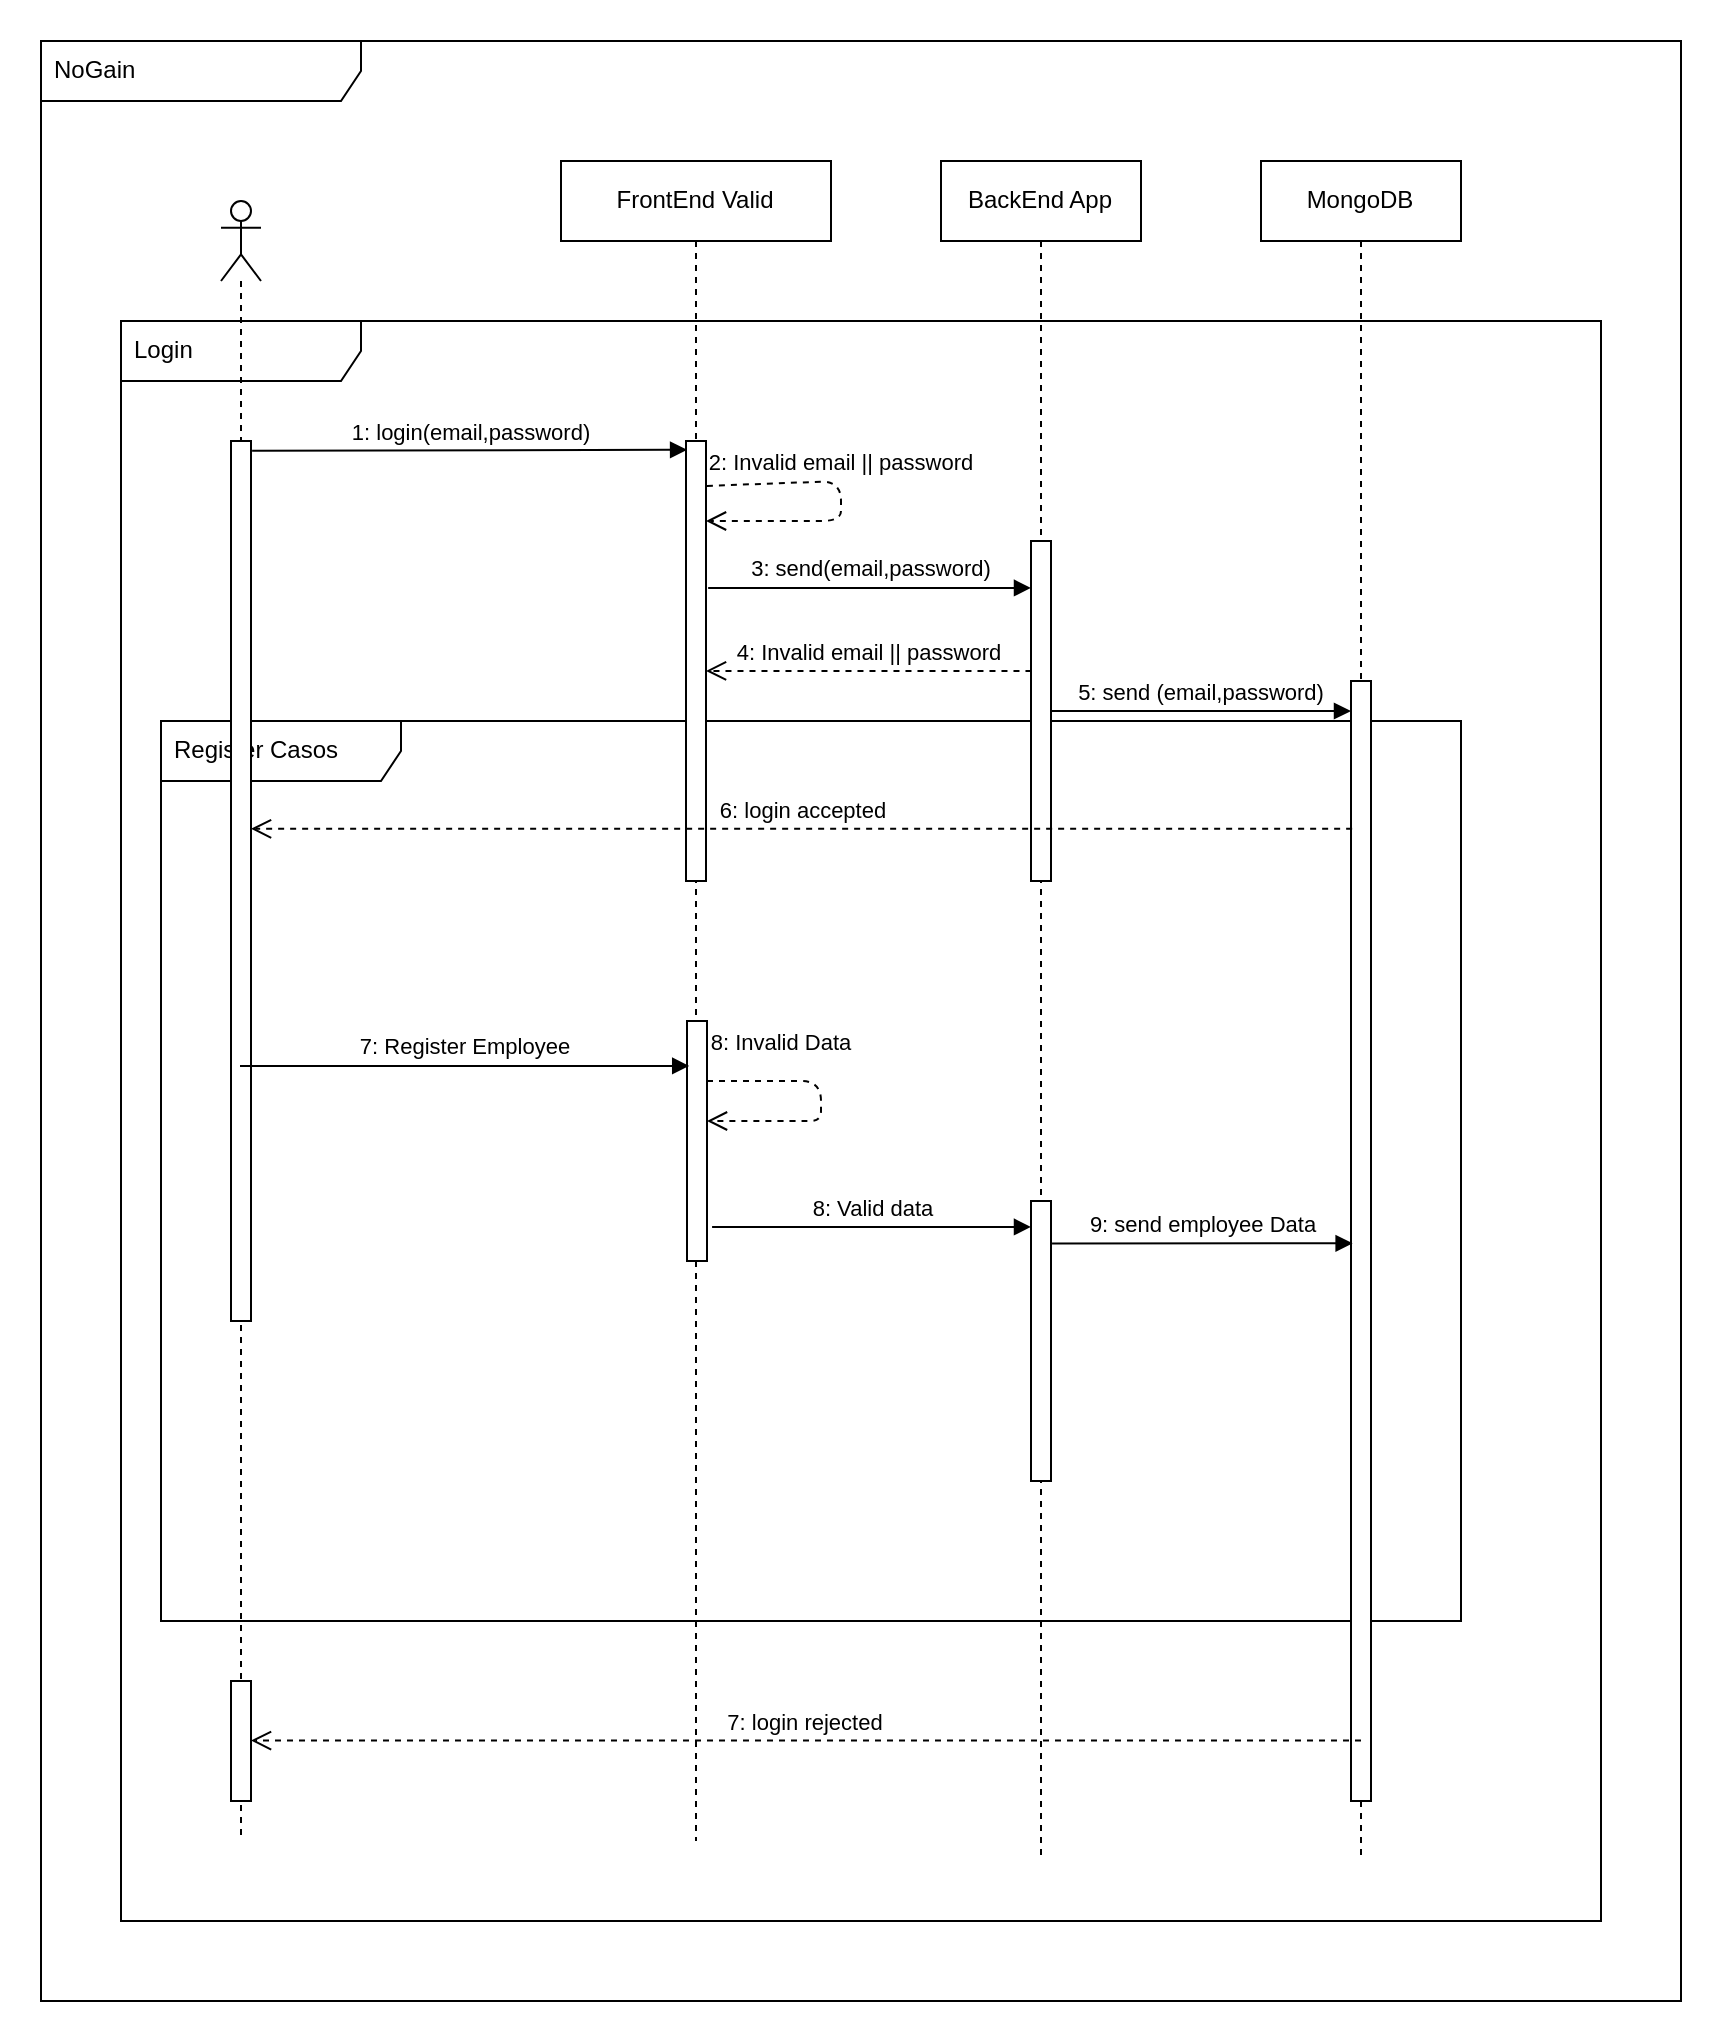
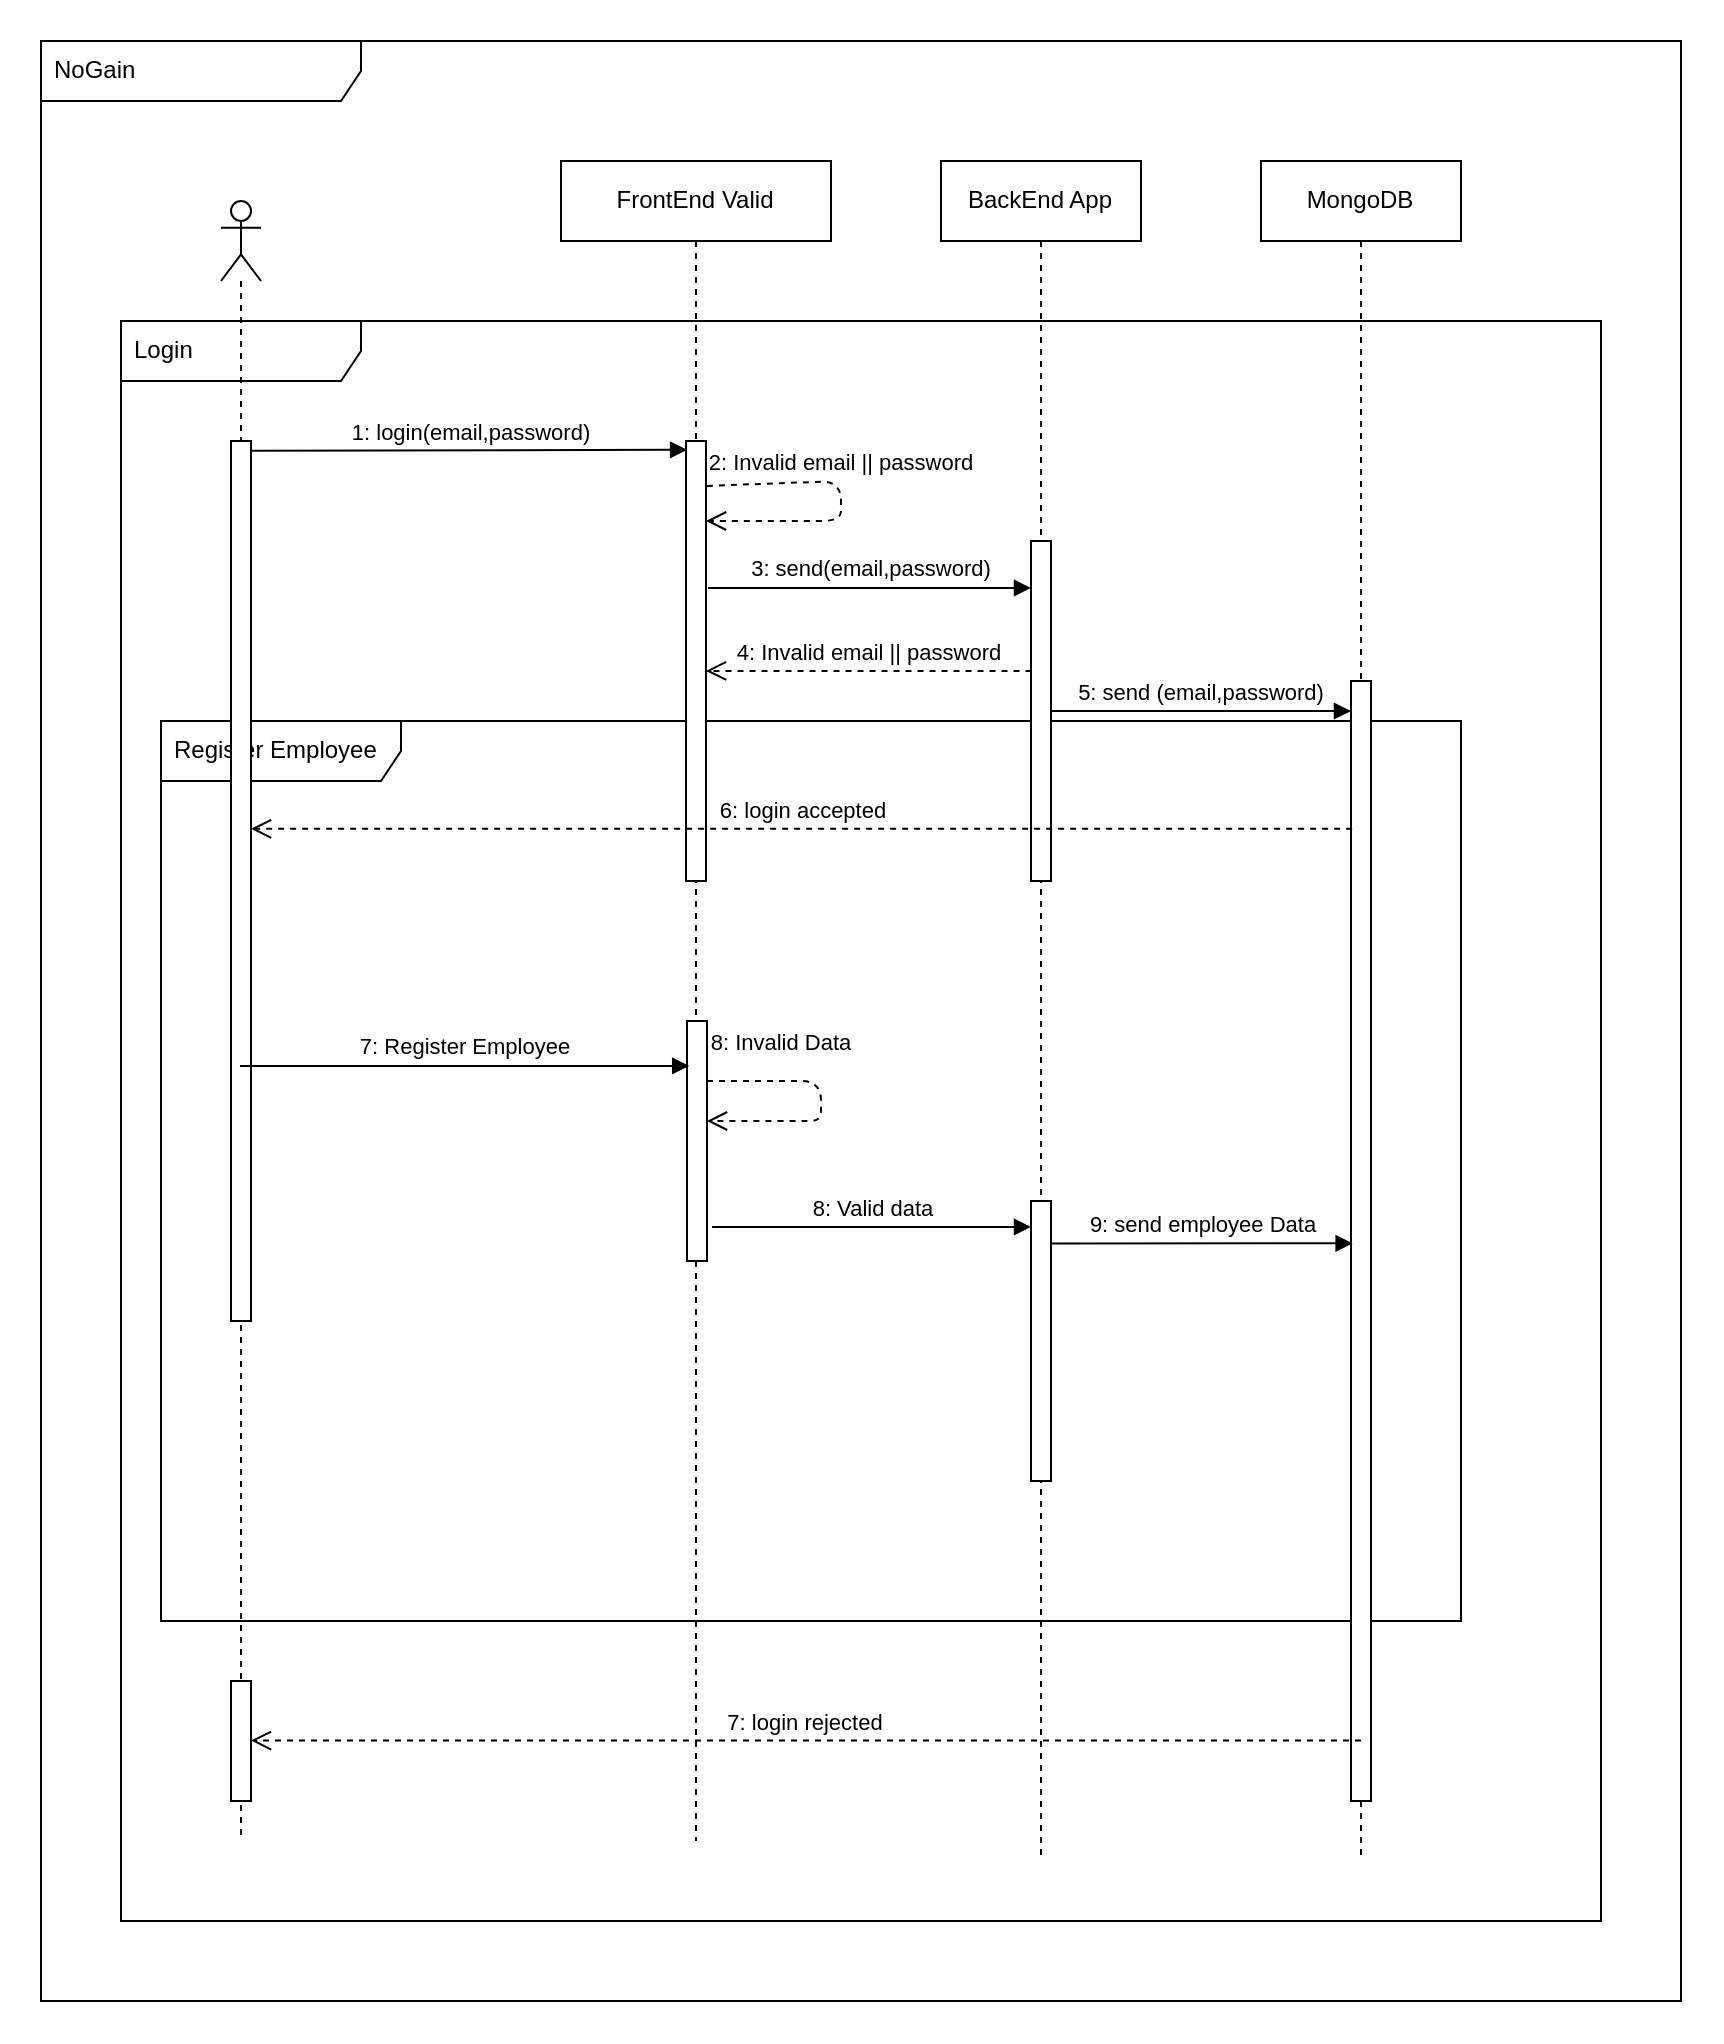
(263, 751) -> (280, 751)
